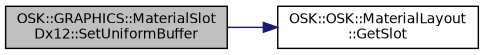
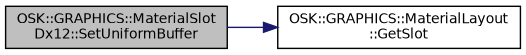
(378, 27) -> (399, 27)
